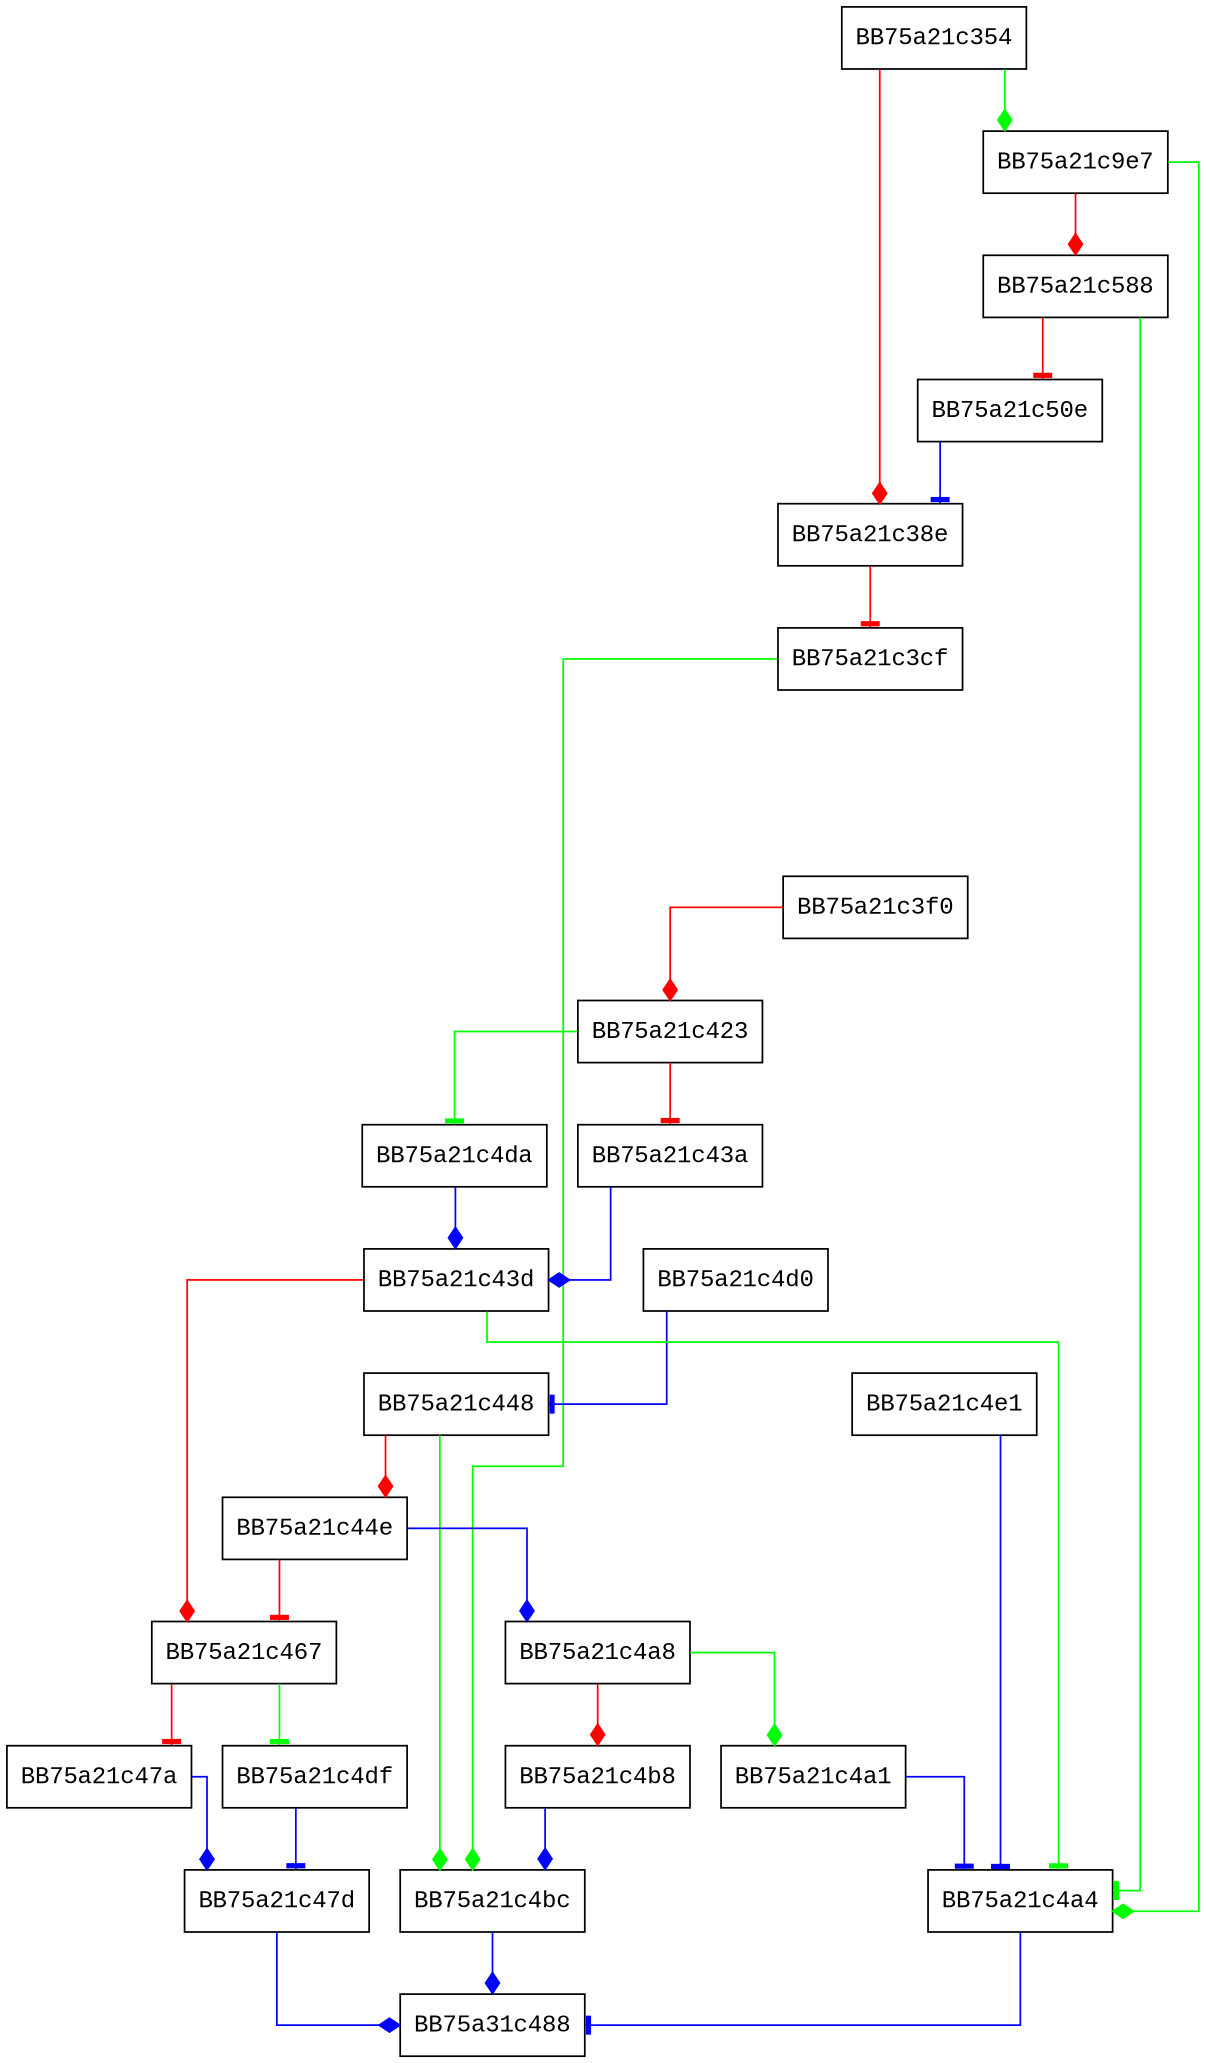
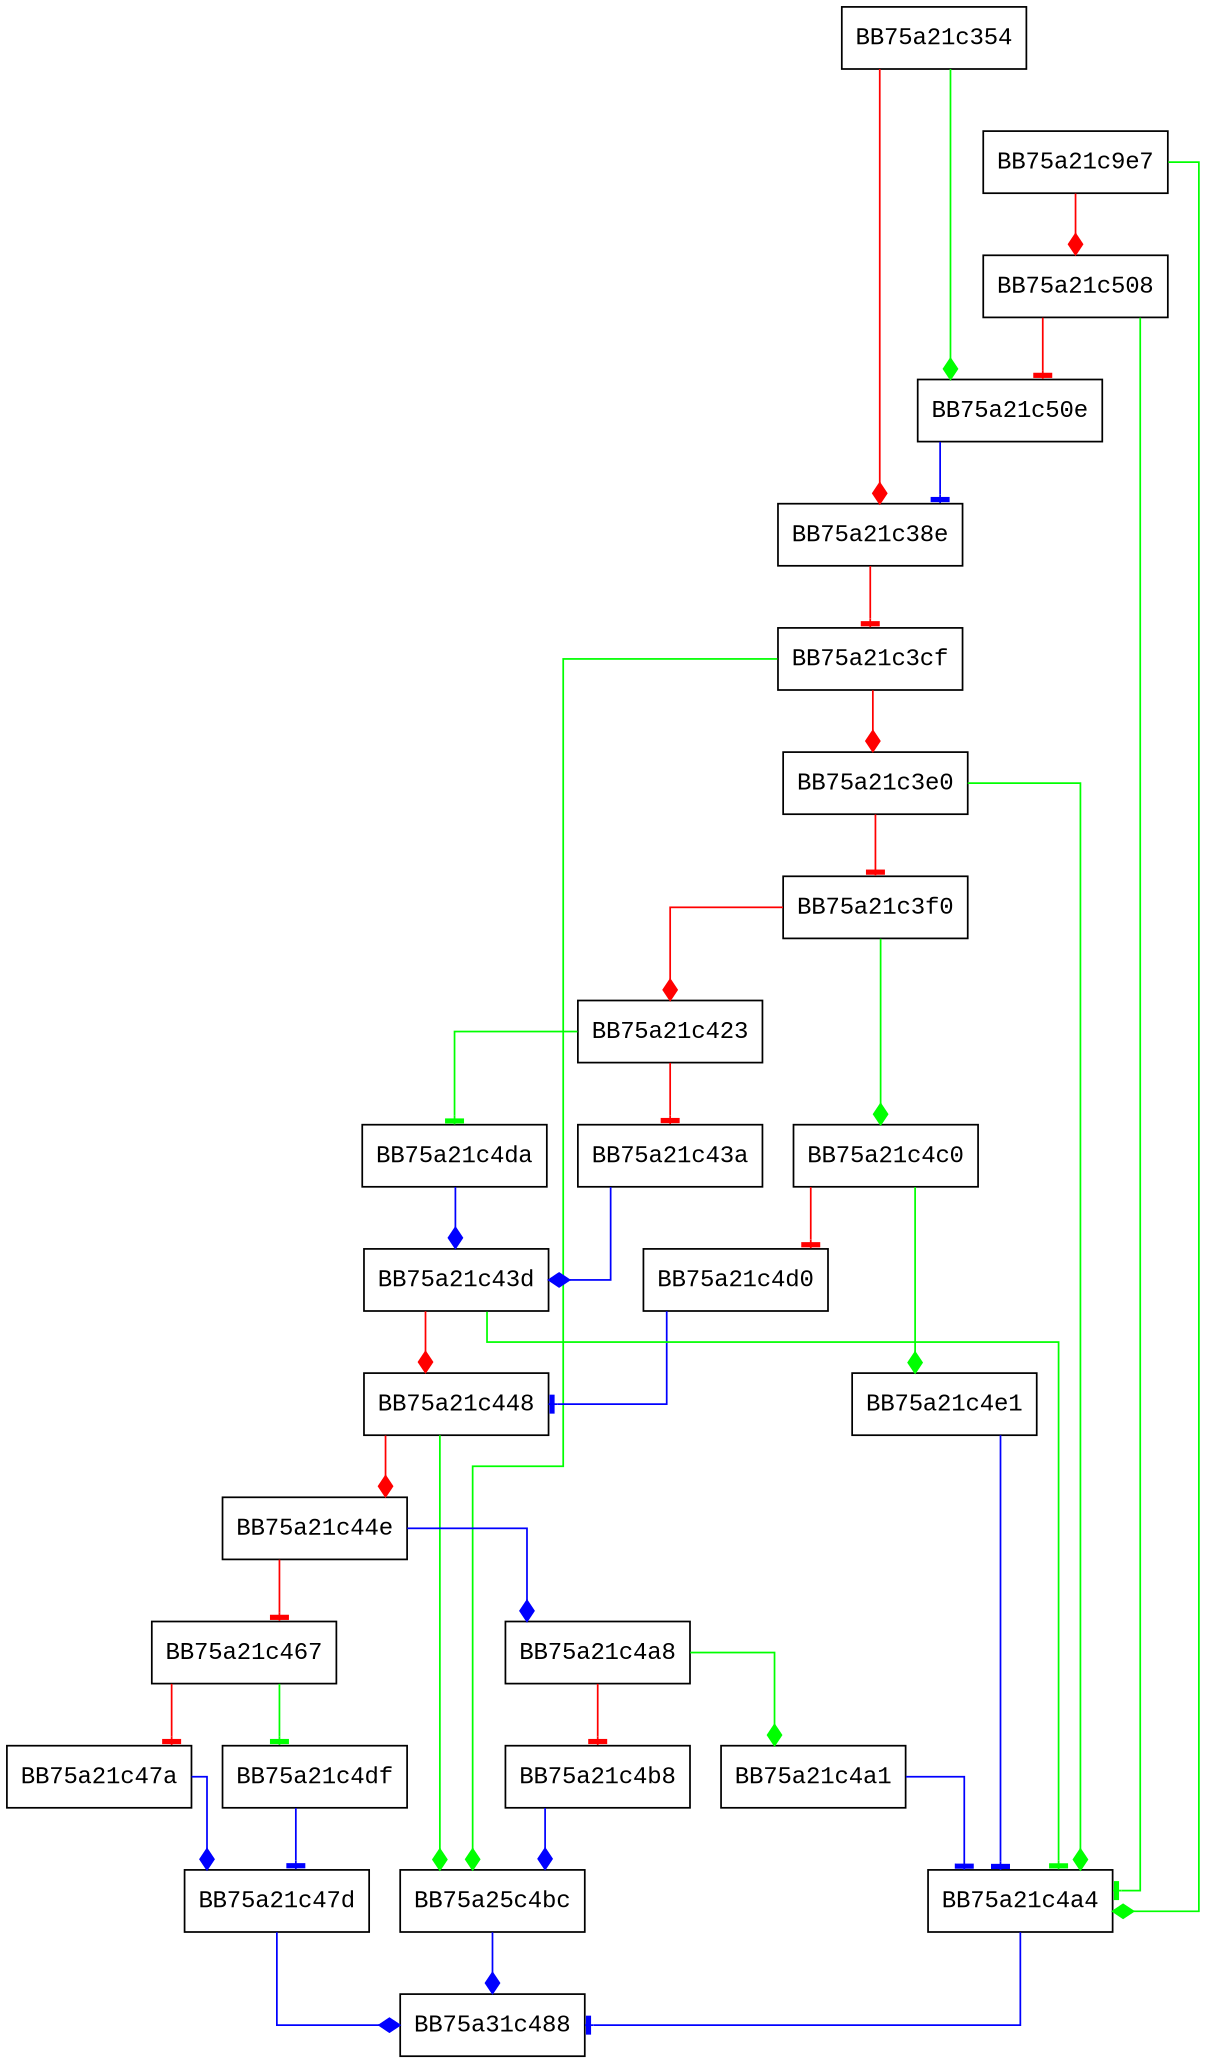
(1005, 90) -> (950, 214)
(1076, 286) -> (1076, 286)
none -> (875, 783)
none -> (886, 1156)
(187, 1352) -> (426, 1331)
(598, 1710) -> (598, 1710)
(492, 1901) -> (492, 1901)
